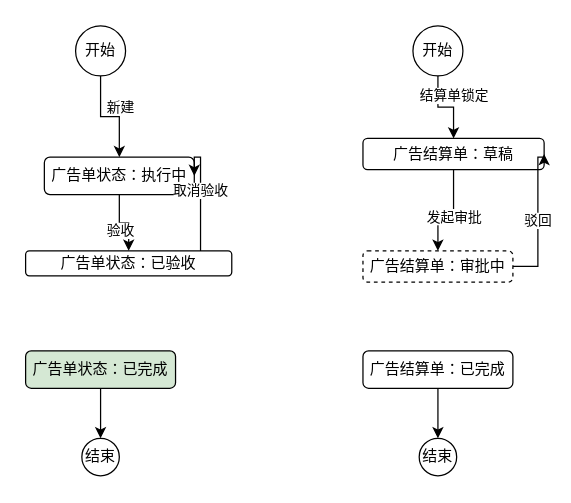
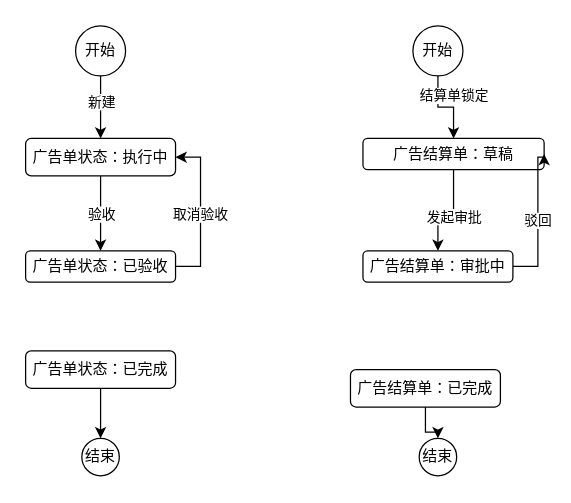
(119, 176) -> (101, 157)
(129, 263) -> (101, 266)
(438, 266) -> (438, 266)
(101, 369) -> (101, 369)
(438, 369) -> (426, 388)
